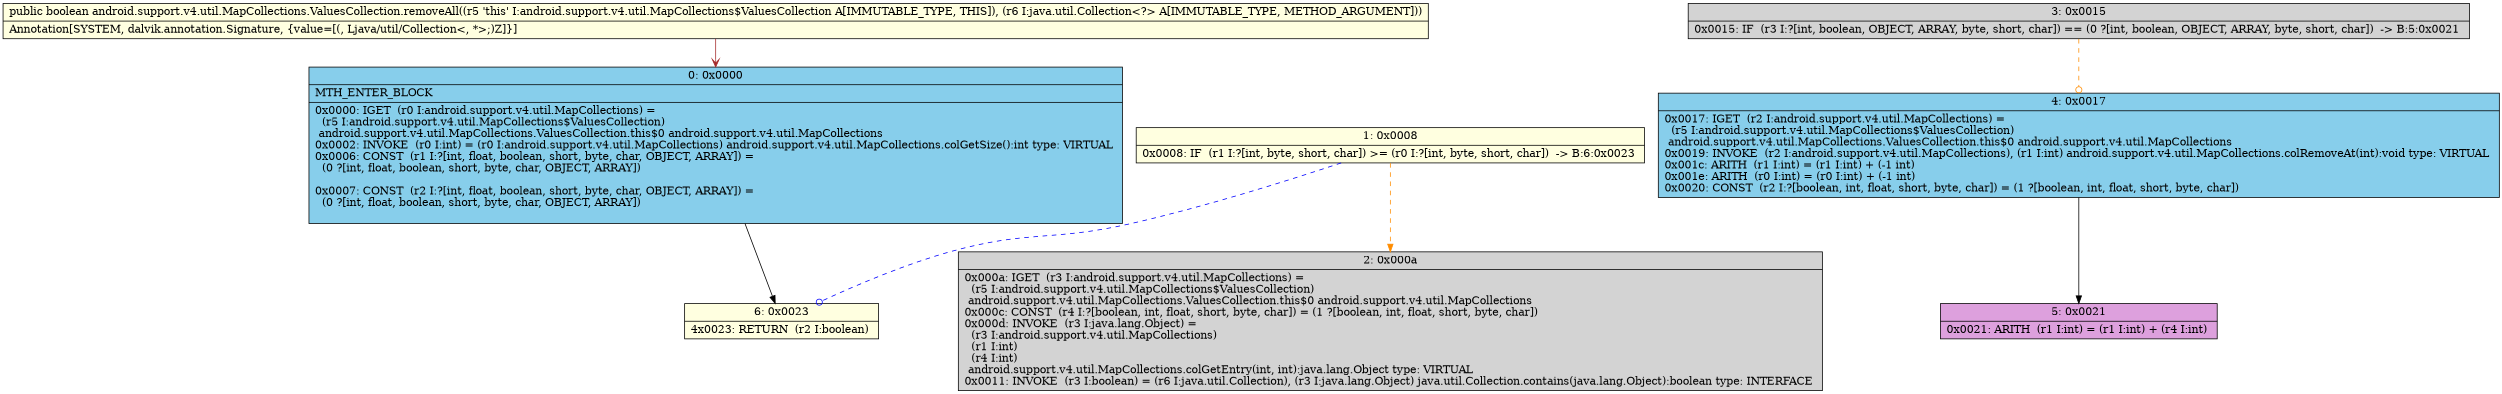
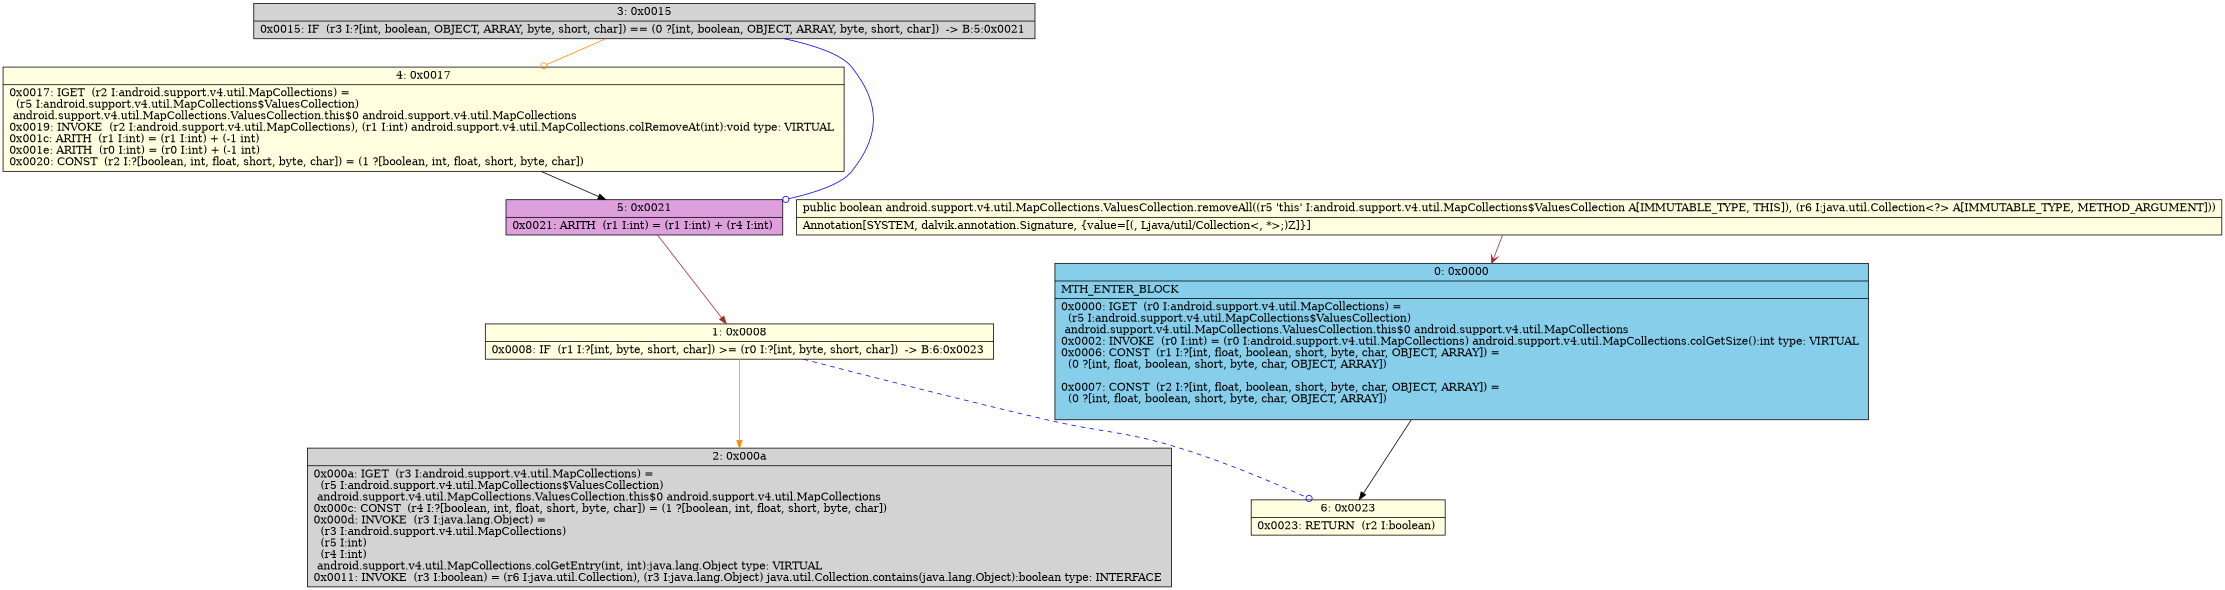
(2079, 63) -> (576, 52)
none -> (873, 117)
(2079, 145) -> (424, 119)
(1390, 204) -> (739, 400)
none -> (690, 276)
(782, 330) -> (1348, 526)
(991, 347) -> (340, 543)
